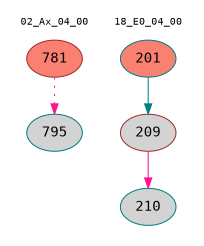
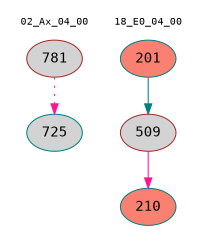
(55, 59) -> (55, 59)
(55, 133) -> (55, 133)
(148, 133) -> (148, 133)
(148, 207) -> (148, 207)
